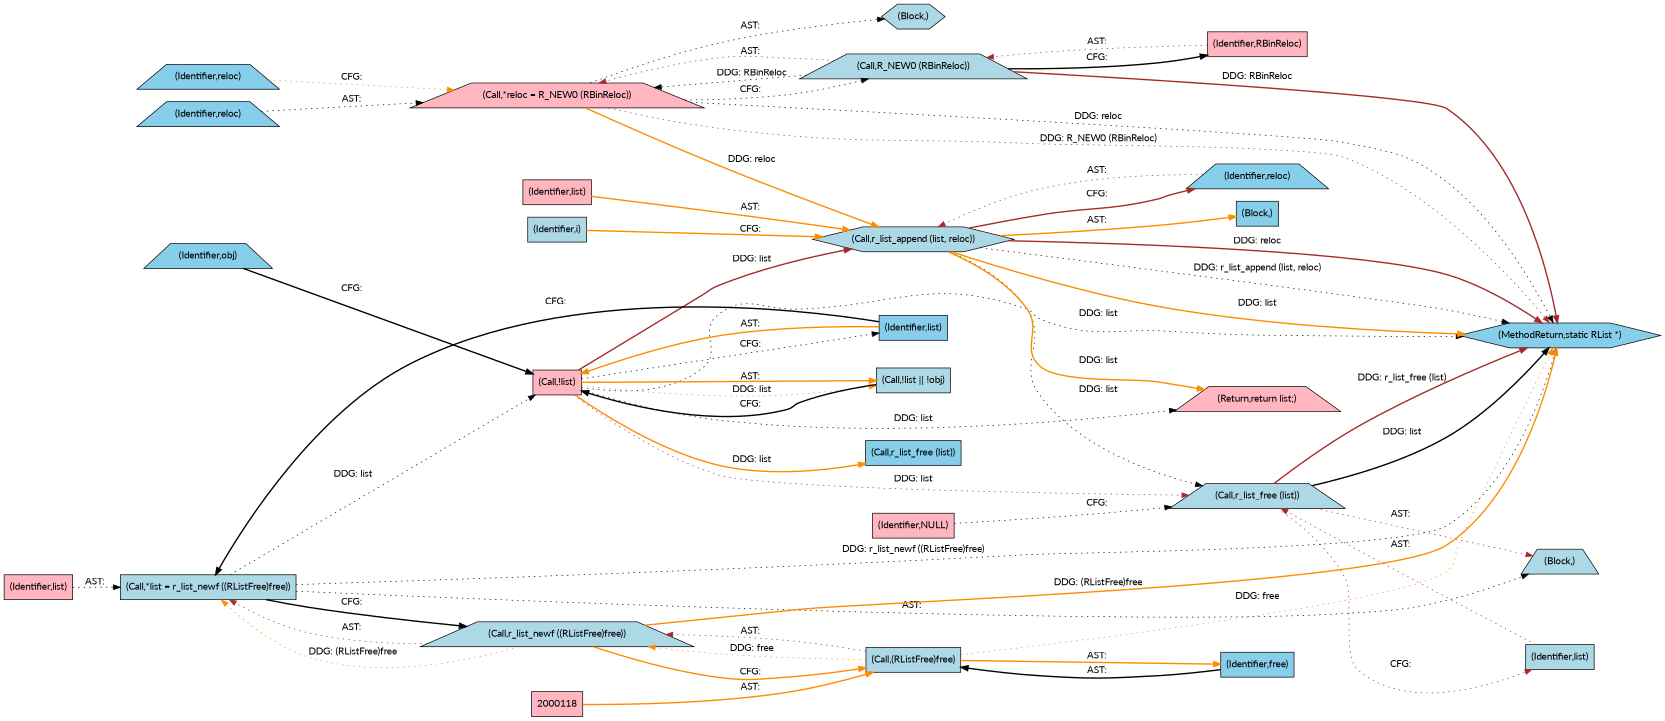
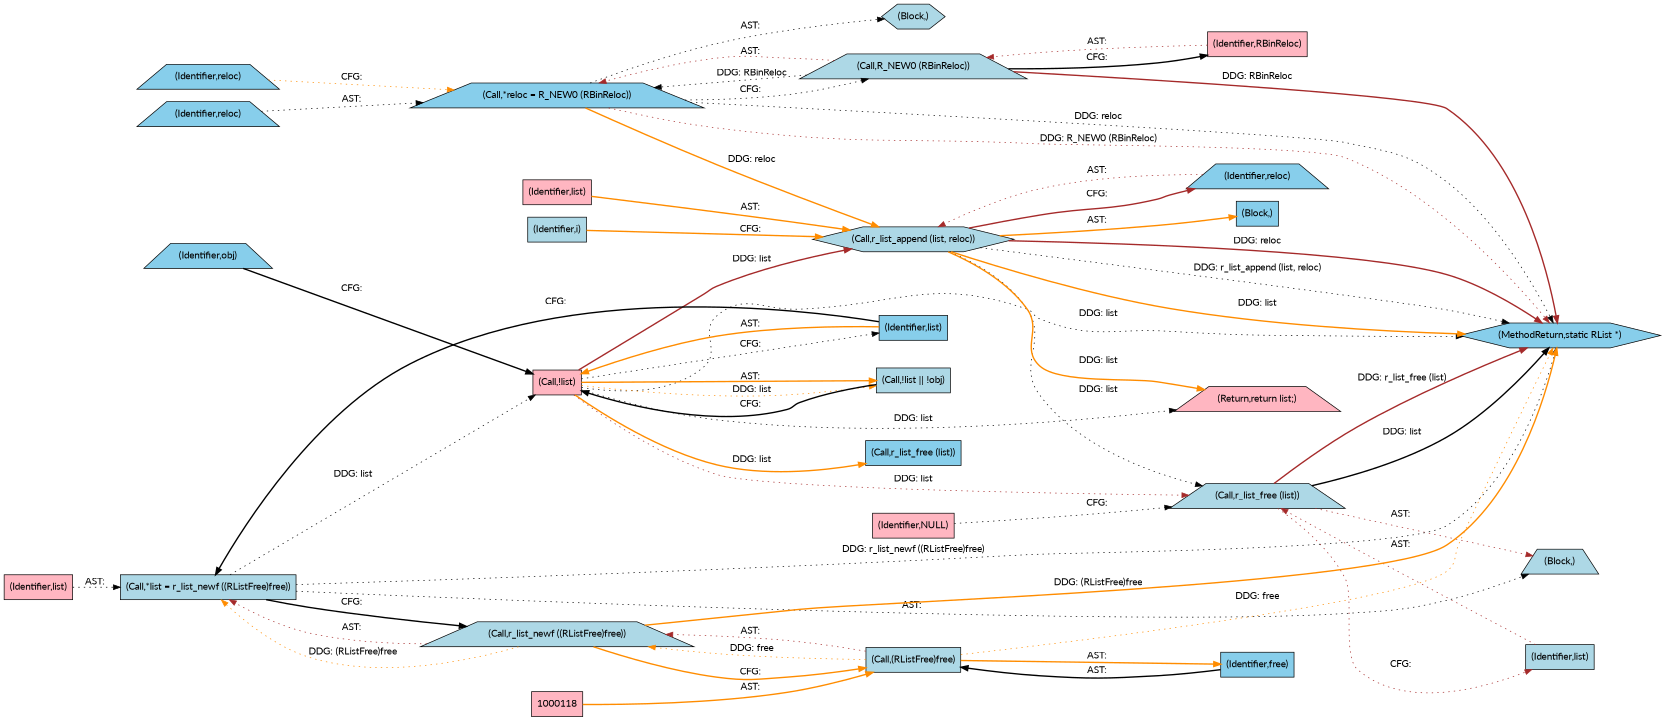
(557, 95) -> (557, 95)
(557, 704) -> (557, 704)
